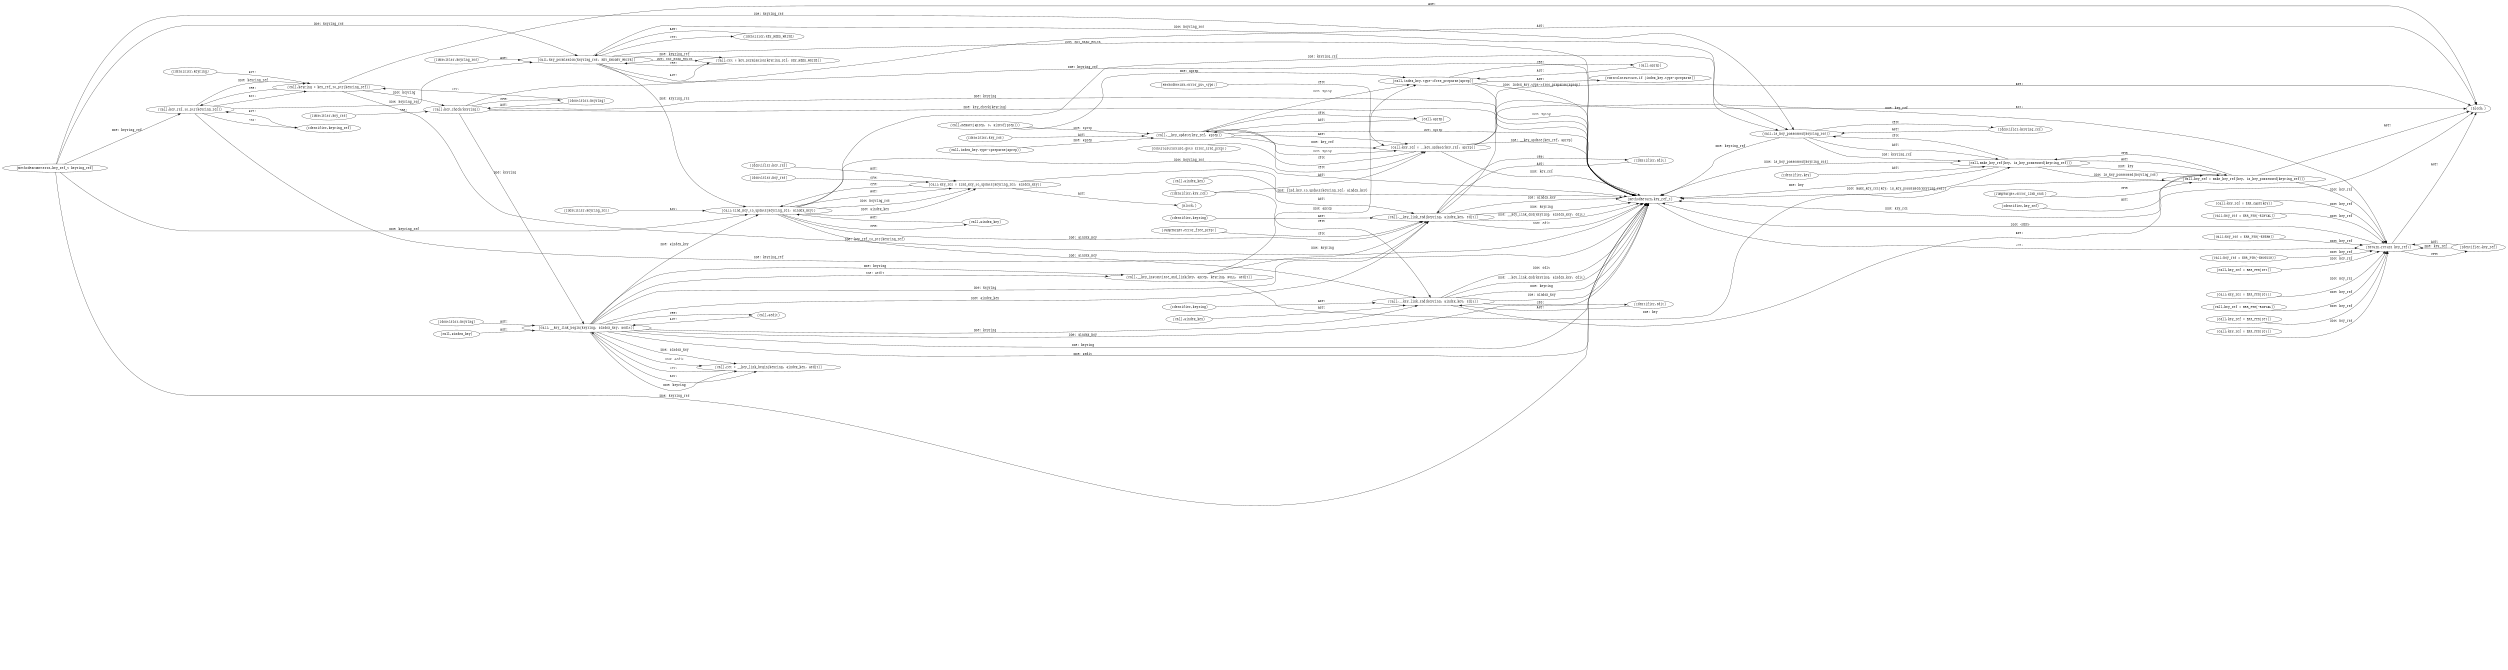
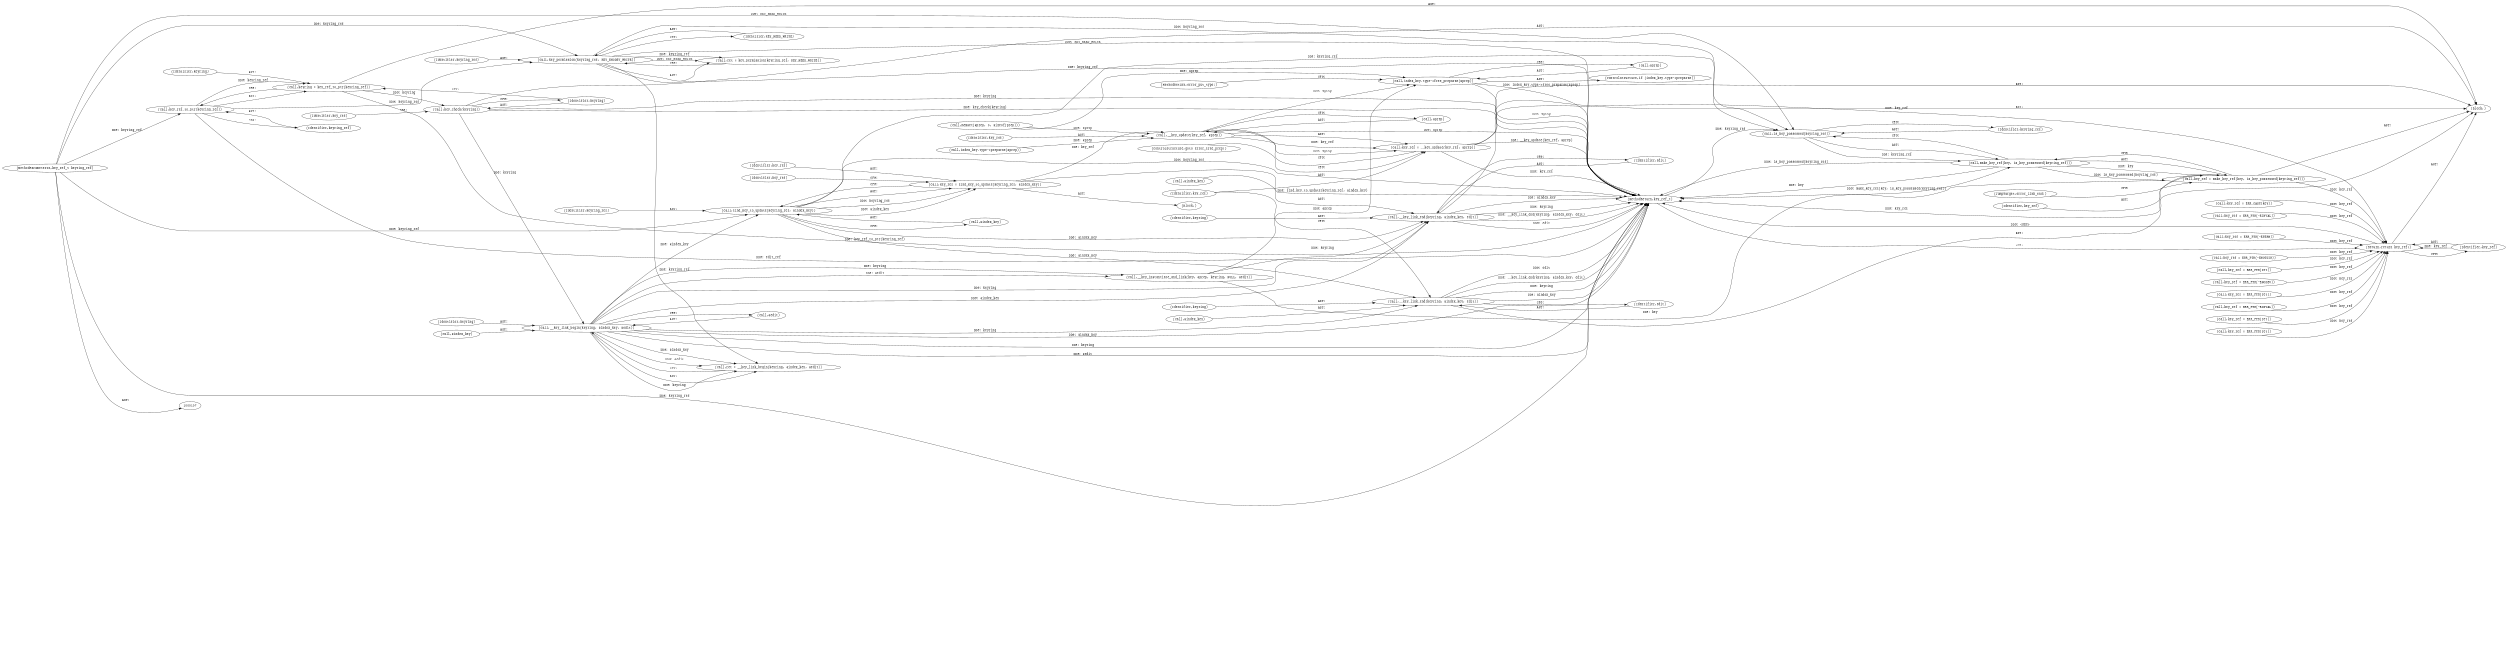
(769, 14) -> (769, 14)
(1329, 85) -> (1300, 79)
(673, 135) -> (655, 223)
none -> (1090, 156)
(1717, 159) -> (1712, 152)
(1796, 175) -> none
(1189, 231) -> none
(769, 258) -> (769, 258)
none -> (2244, 282)
none -> (190, 406)
